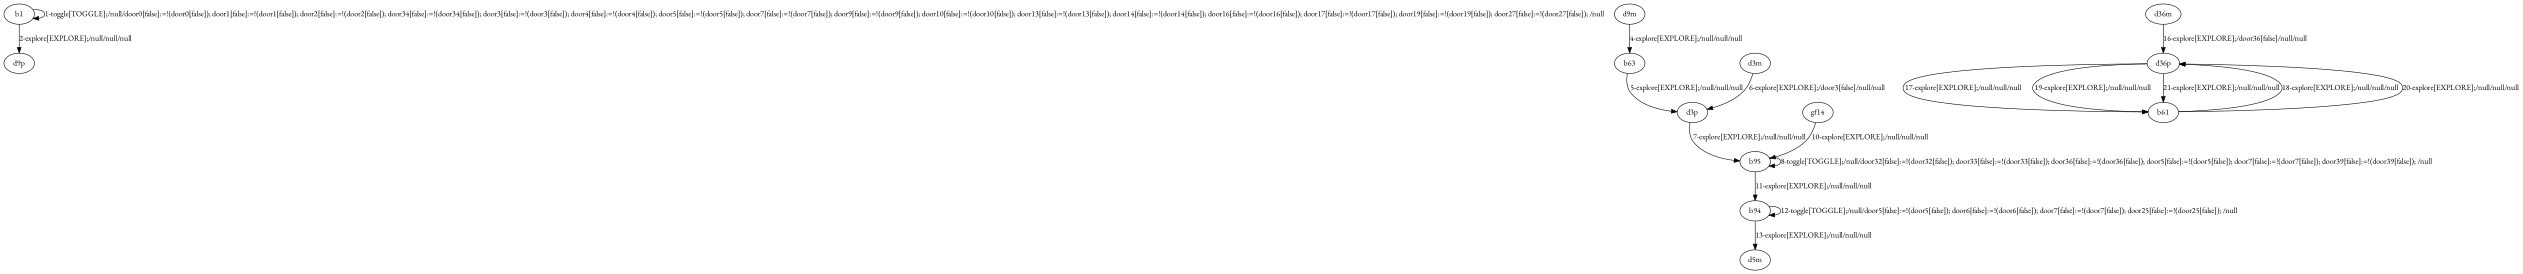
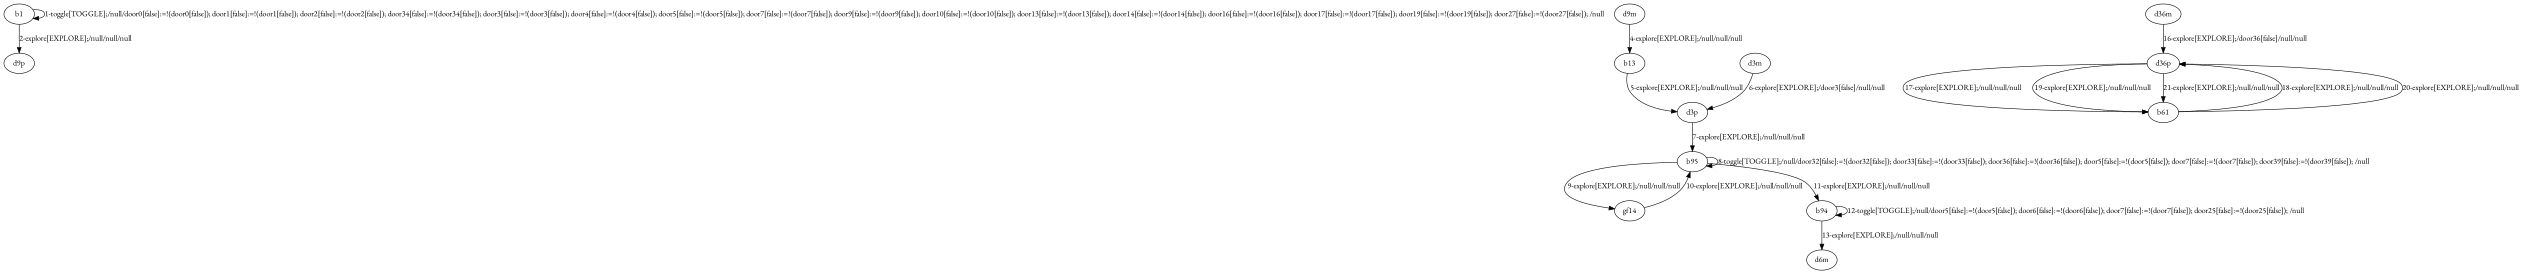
(1630, 63) -> (1630, 63)
none -> (1592, 171)
(1755, 260) -> (1822, 260)
